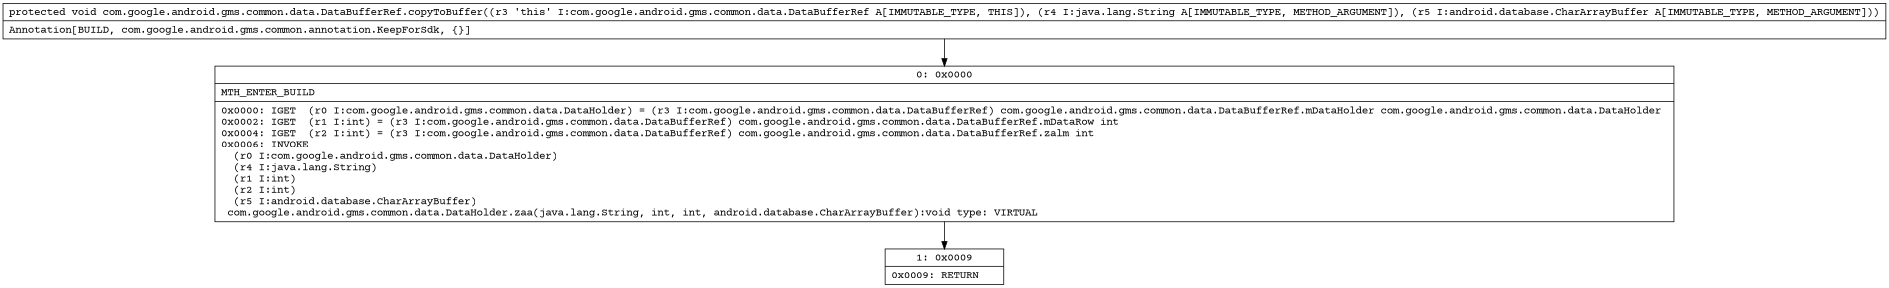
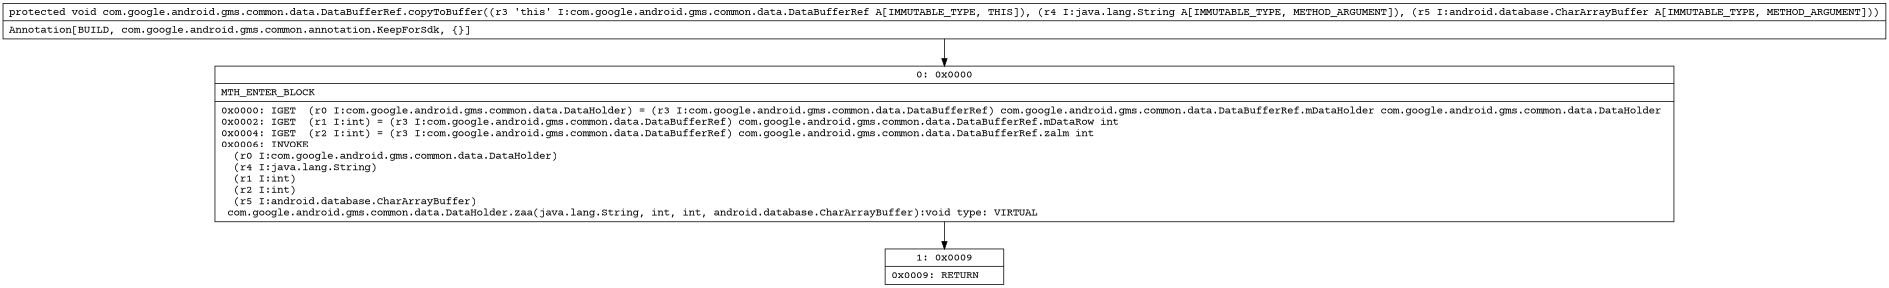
(268, 92) -> (268, 92)
